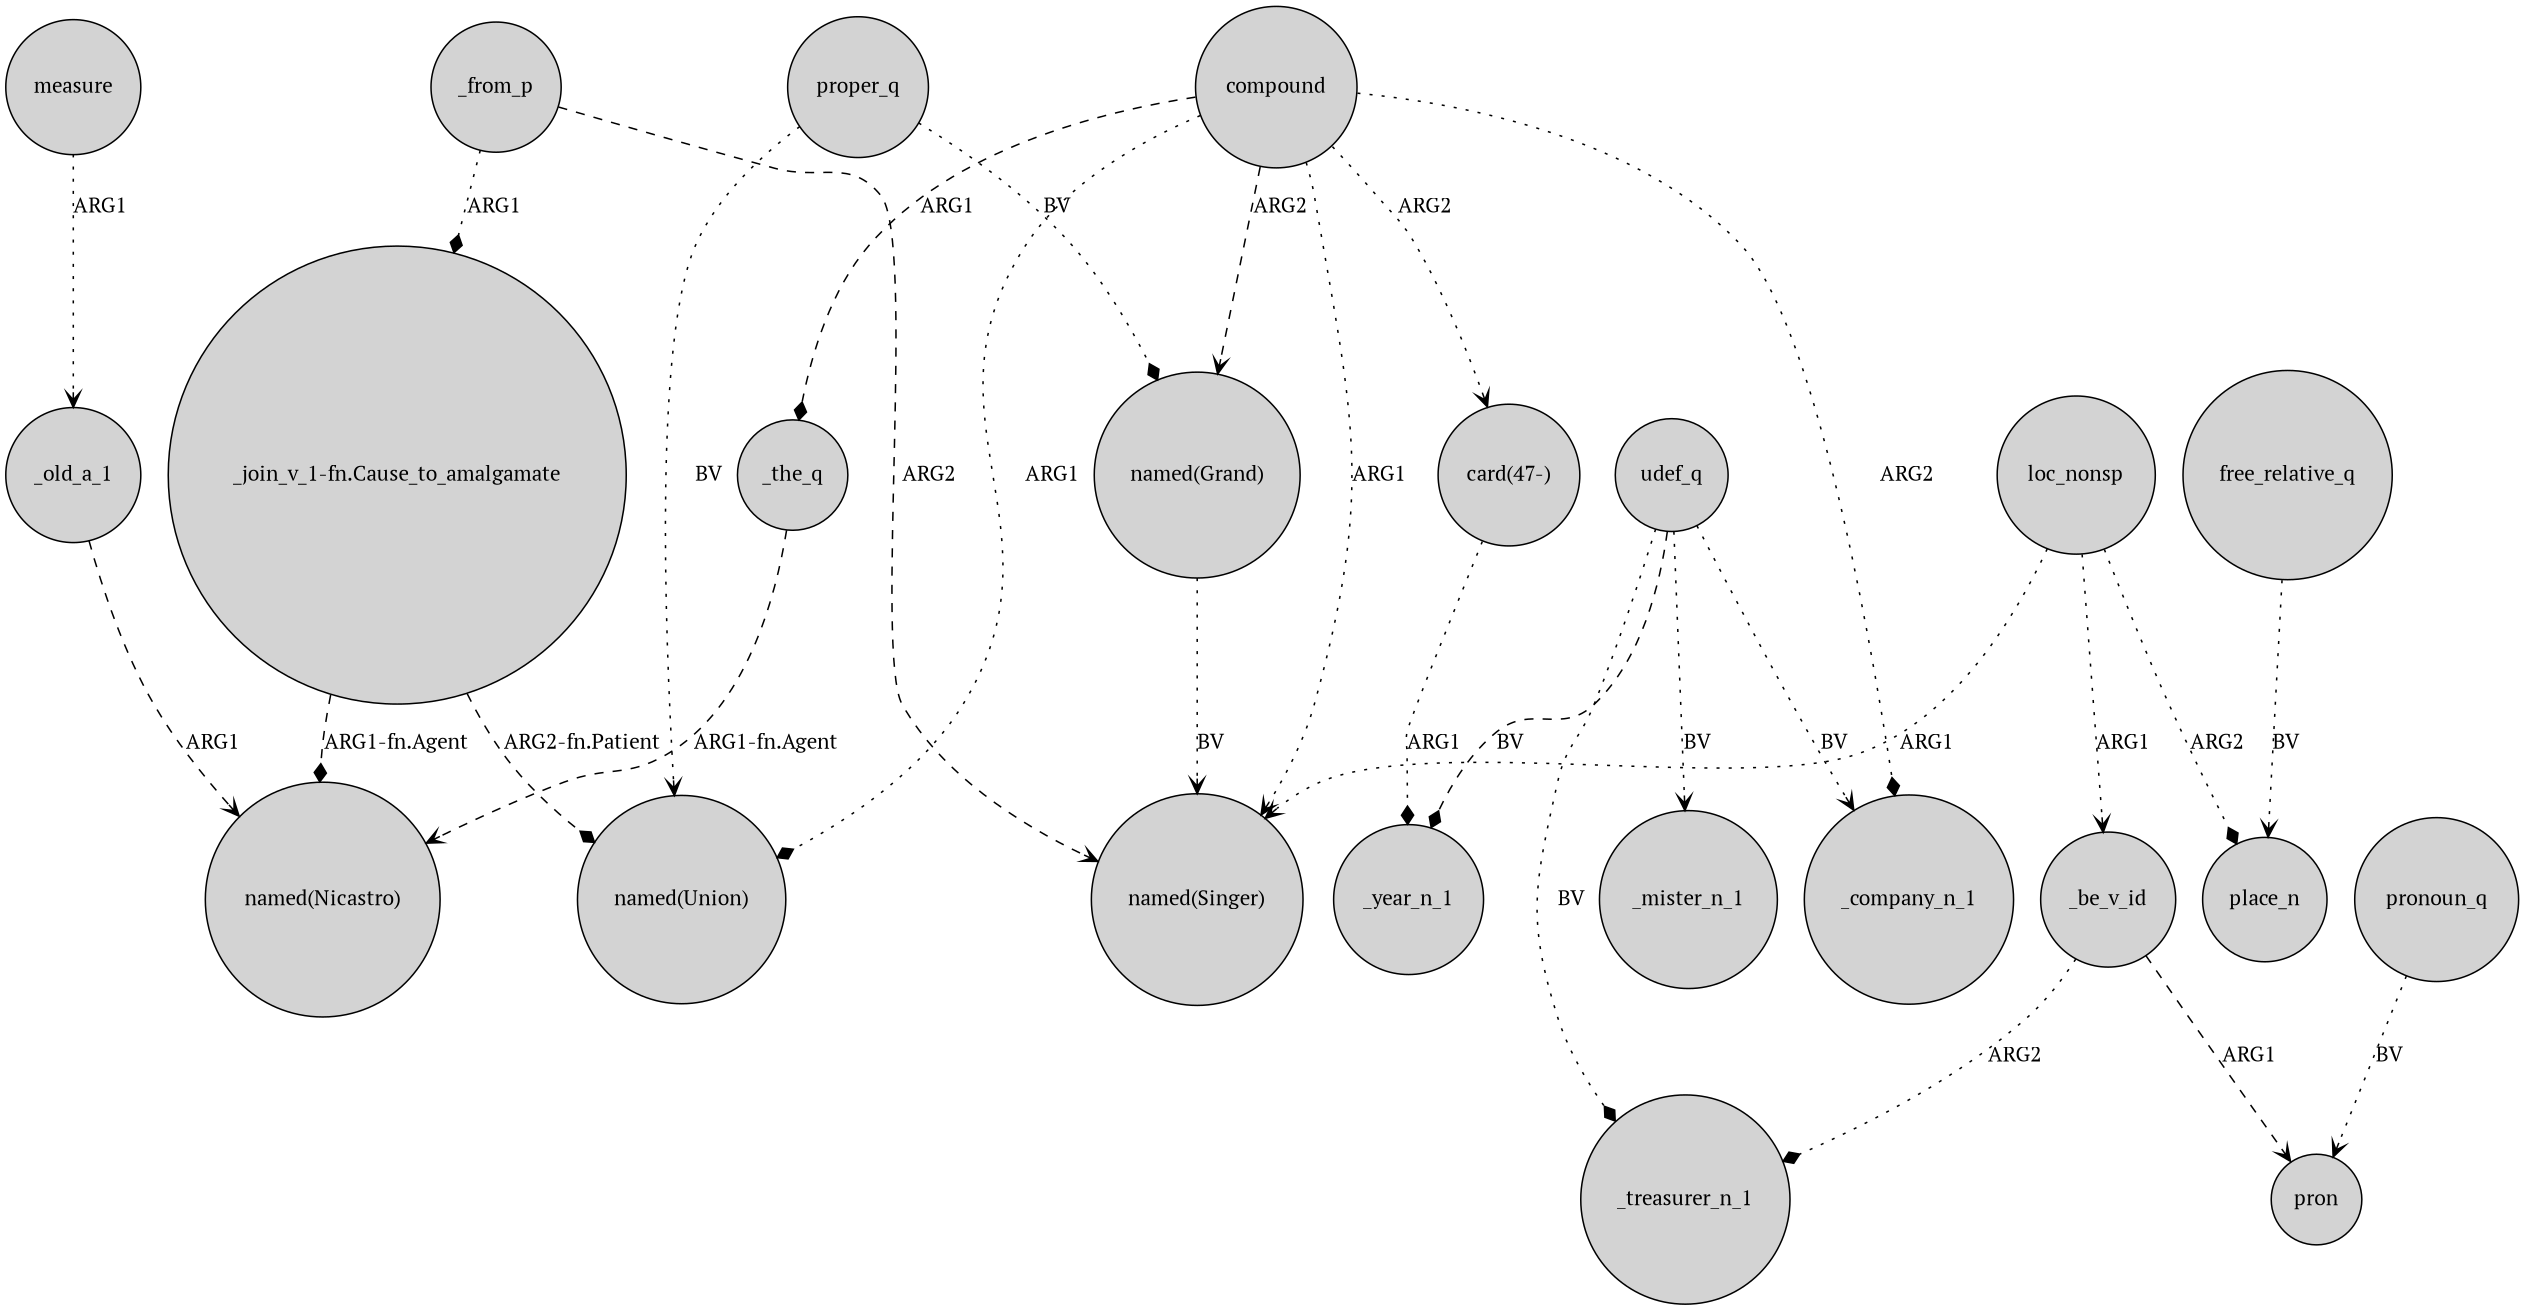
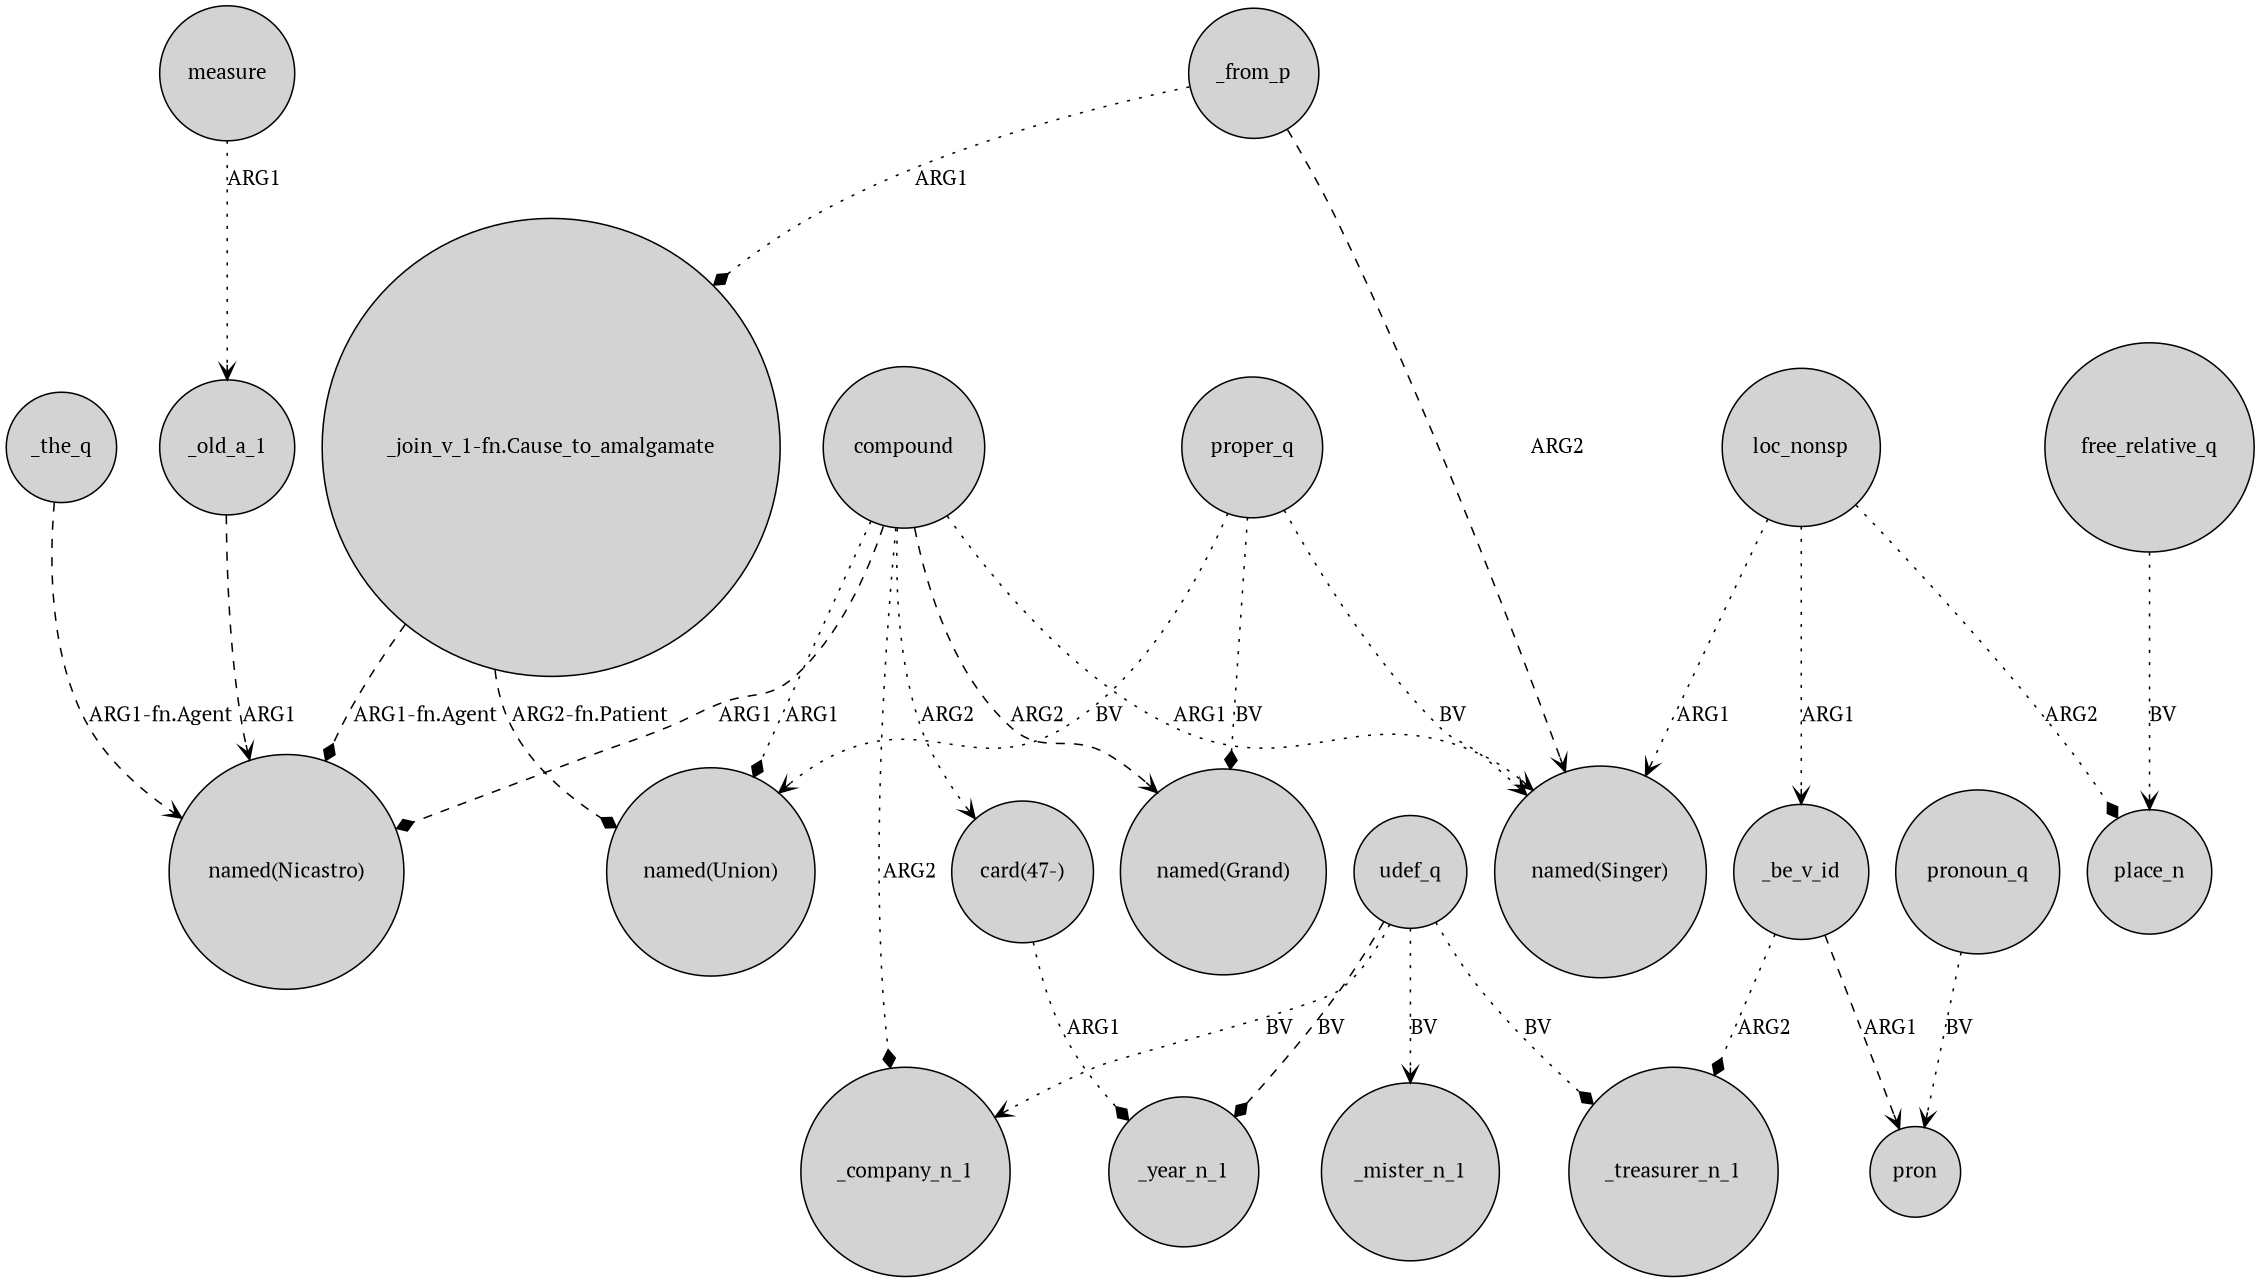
(943, 183) -> (688, 718)
(1197, 678) -> (1383, 662)
